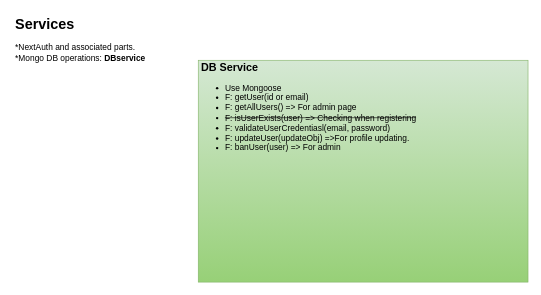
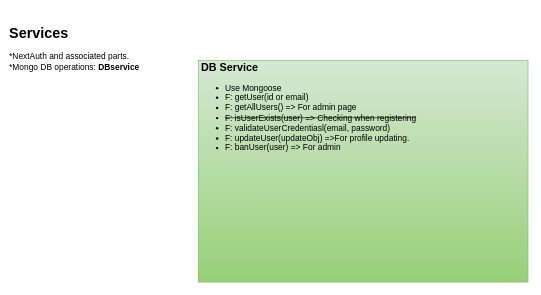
(84, 45) -> (78, 54)
